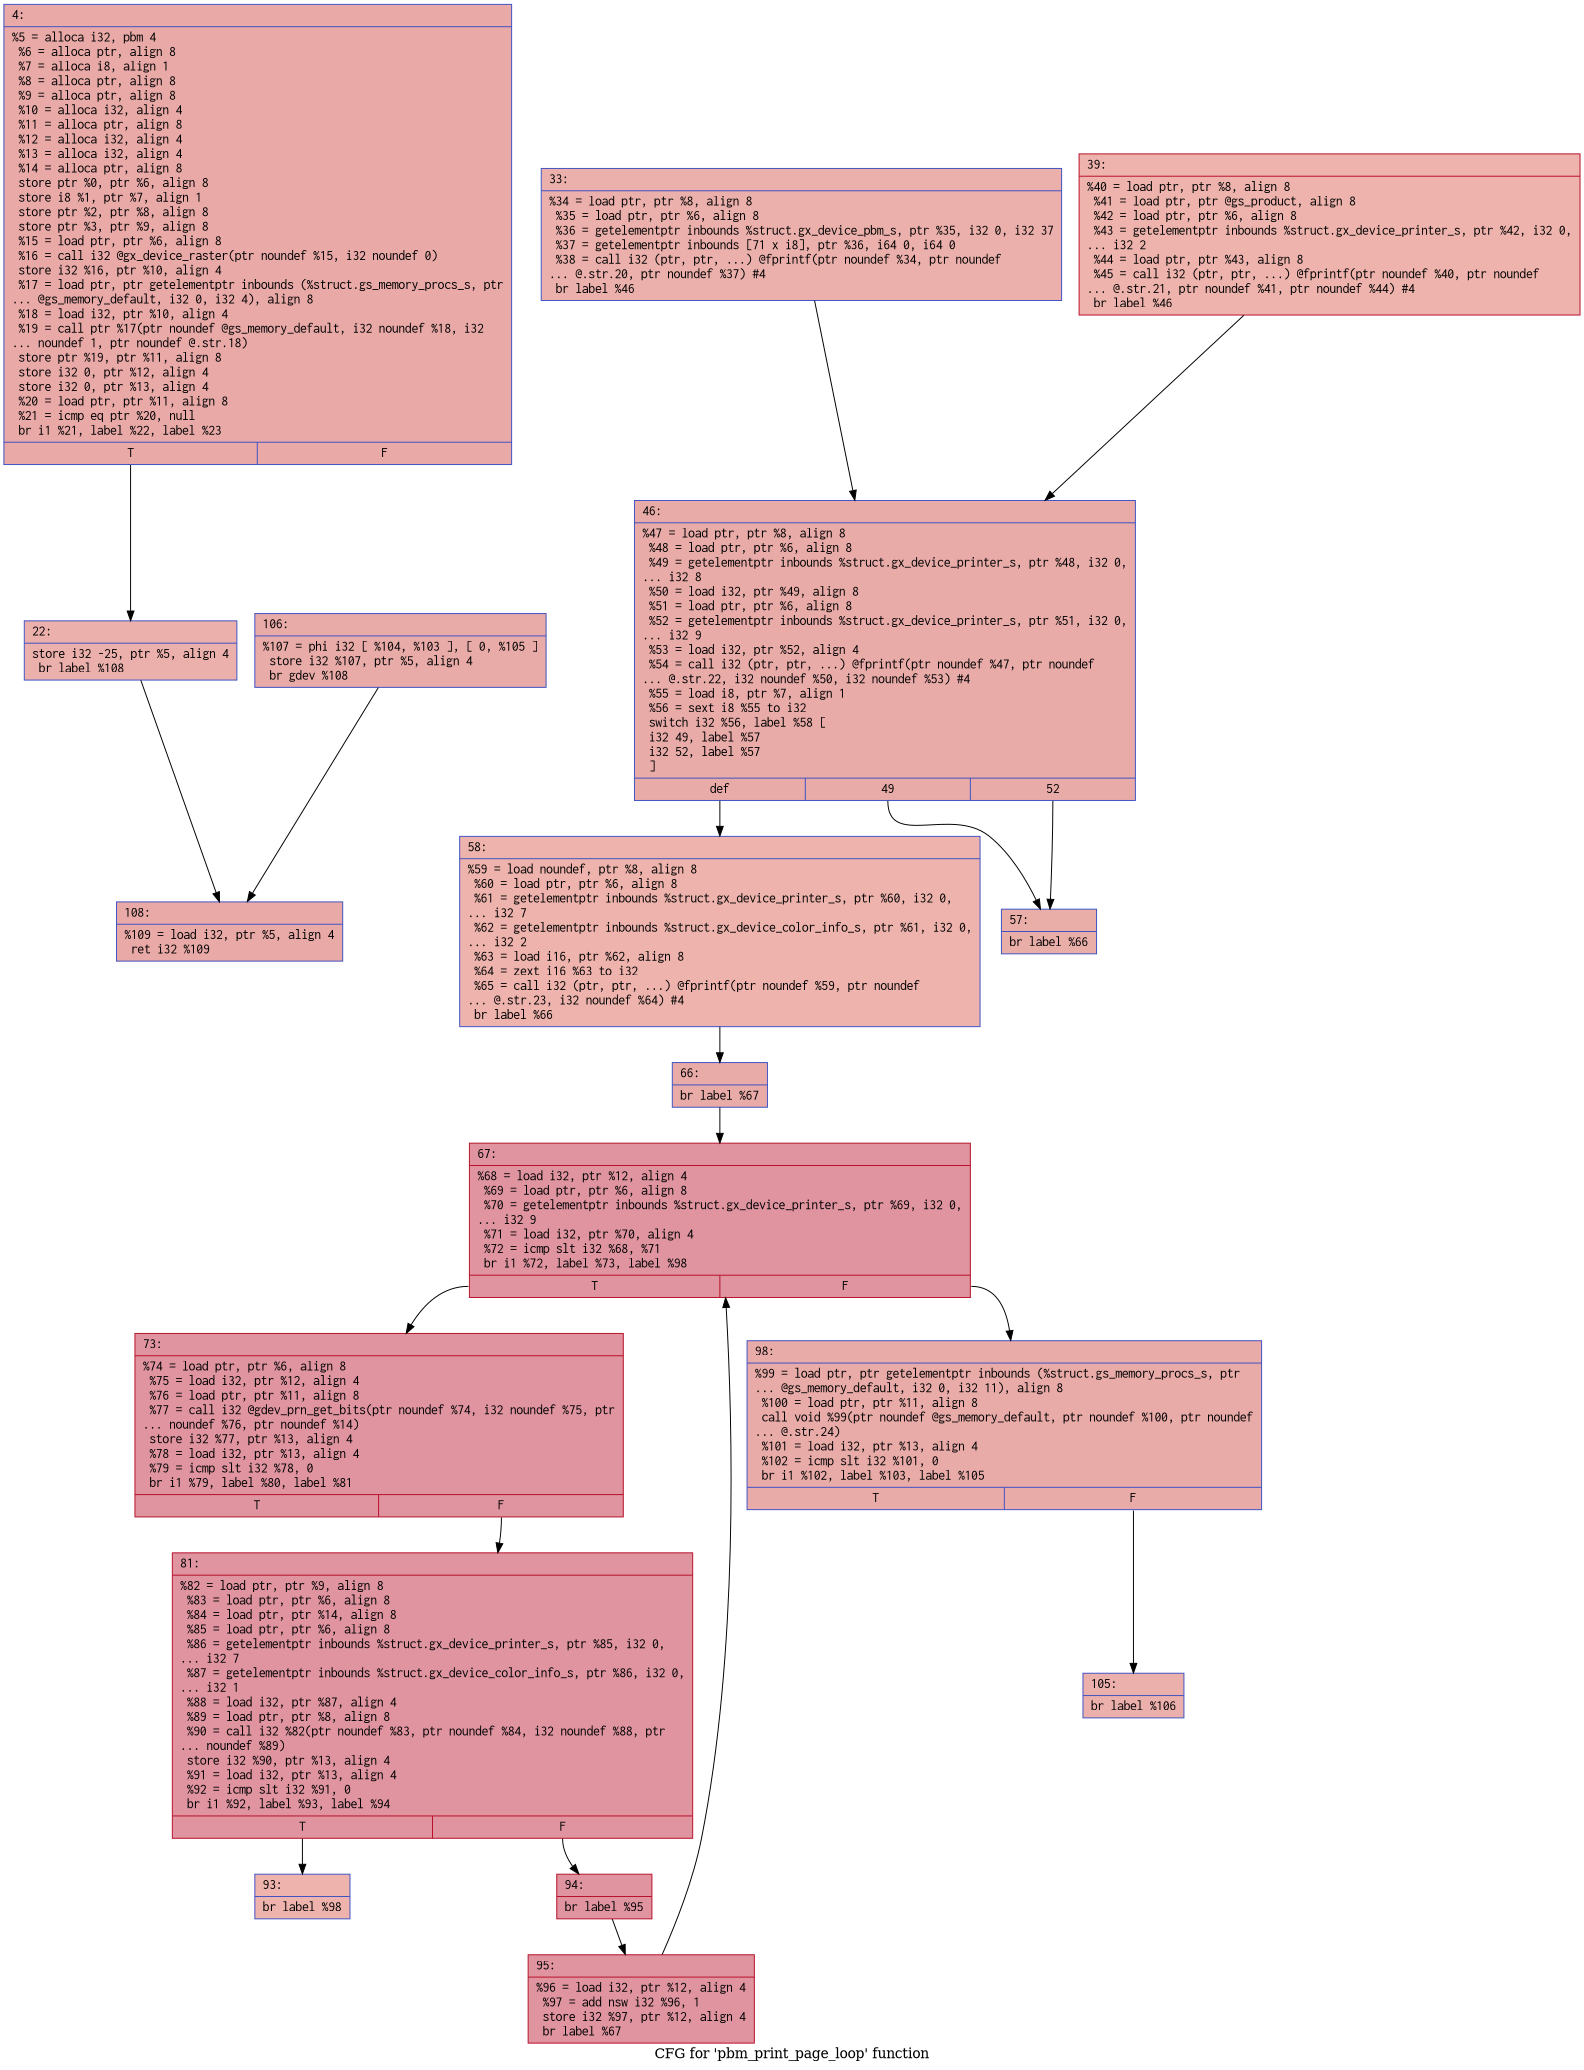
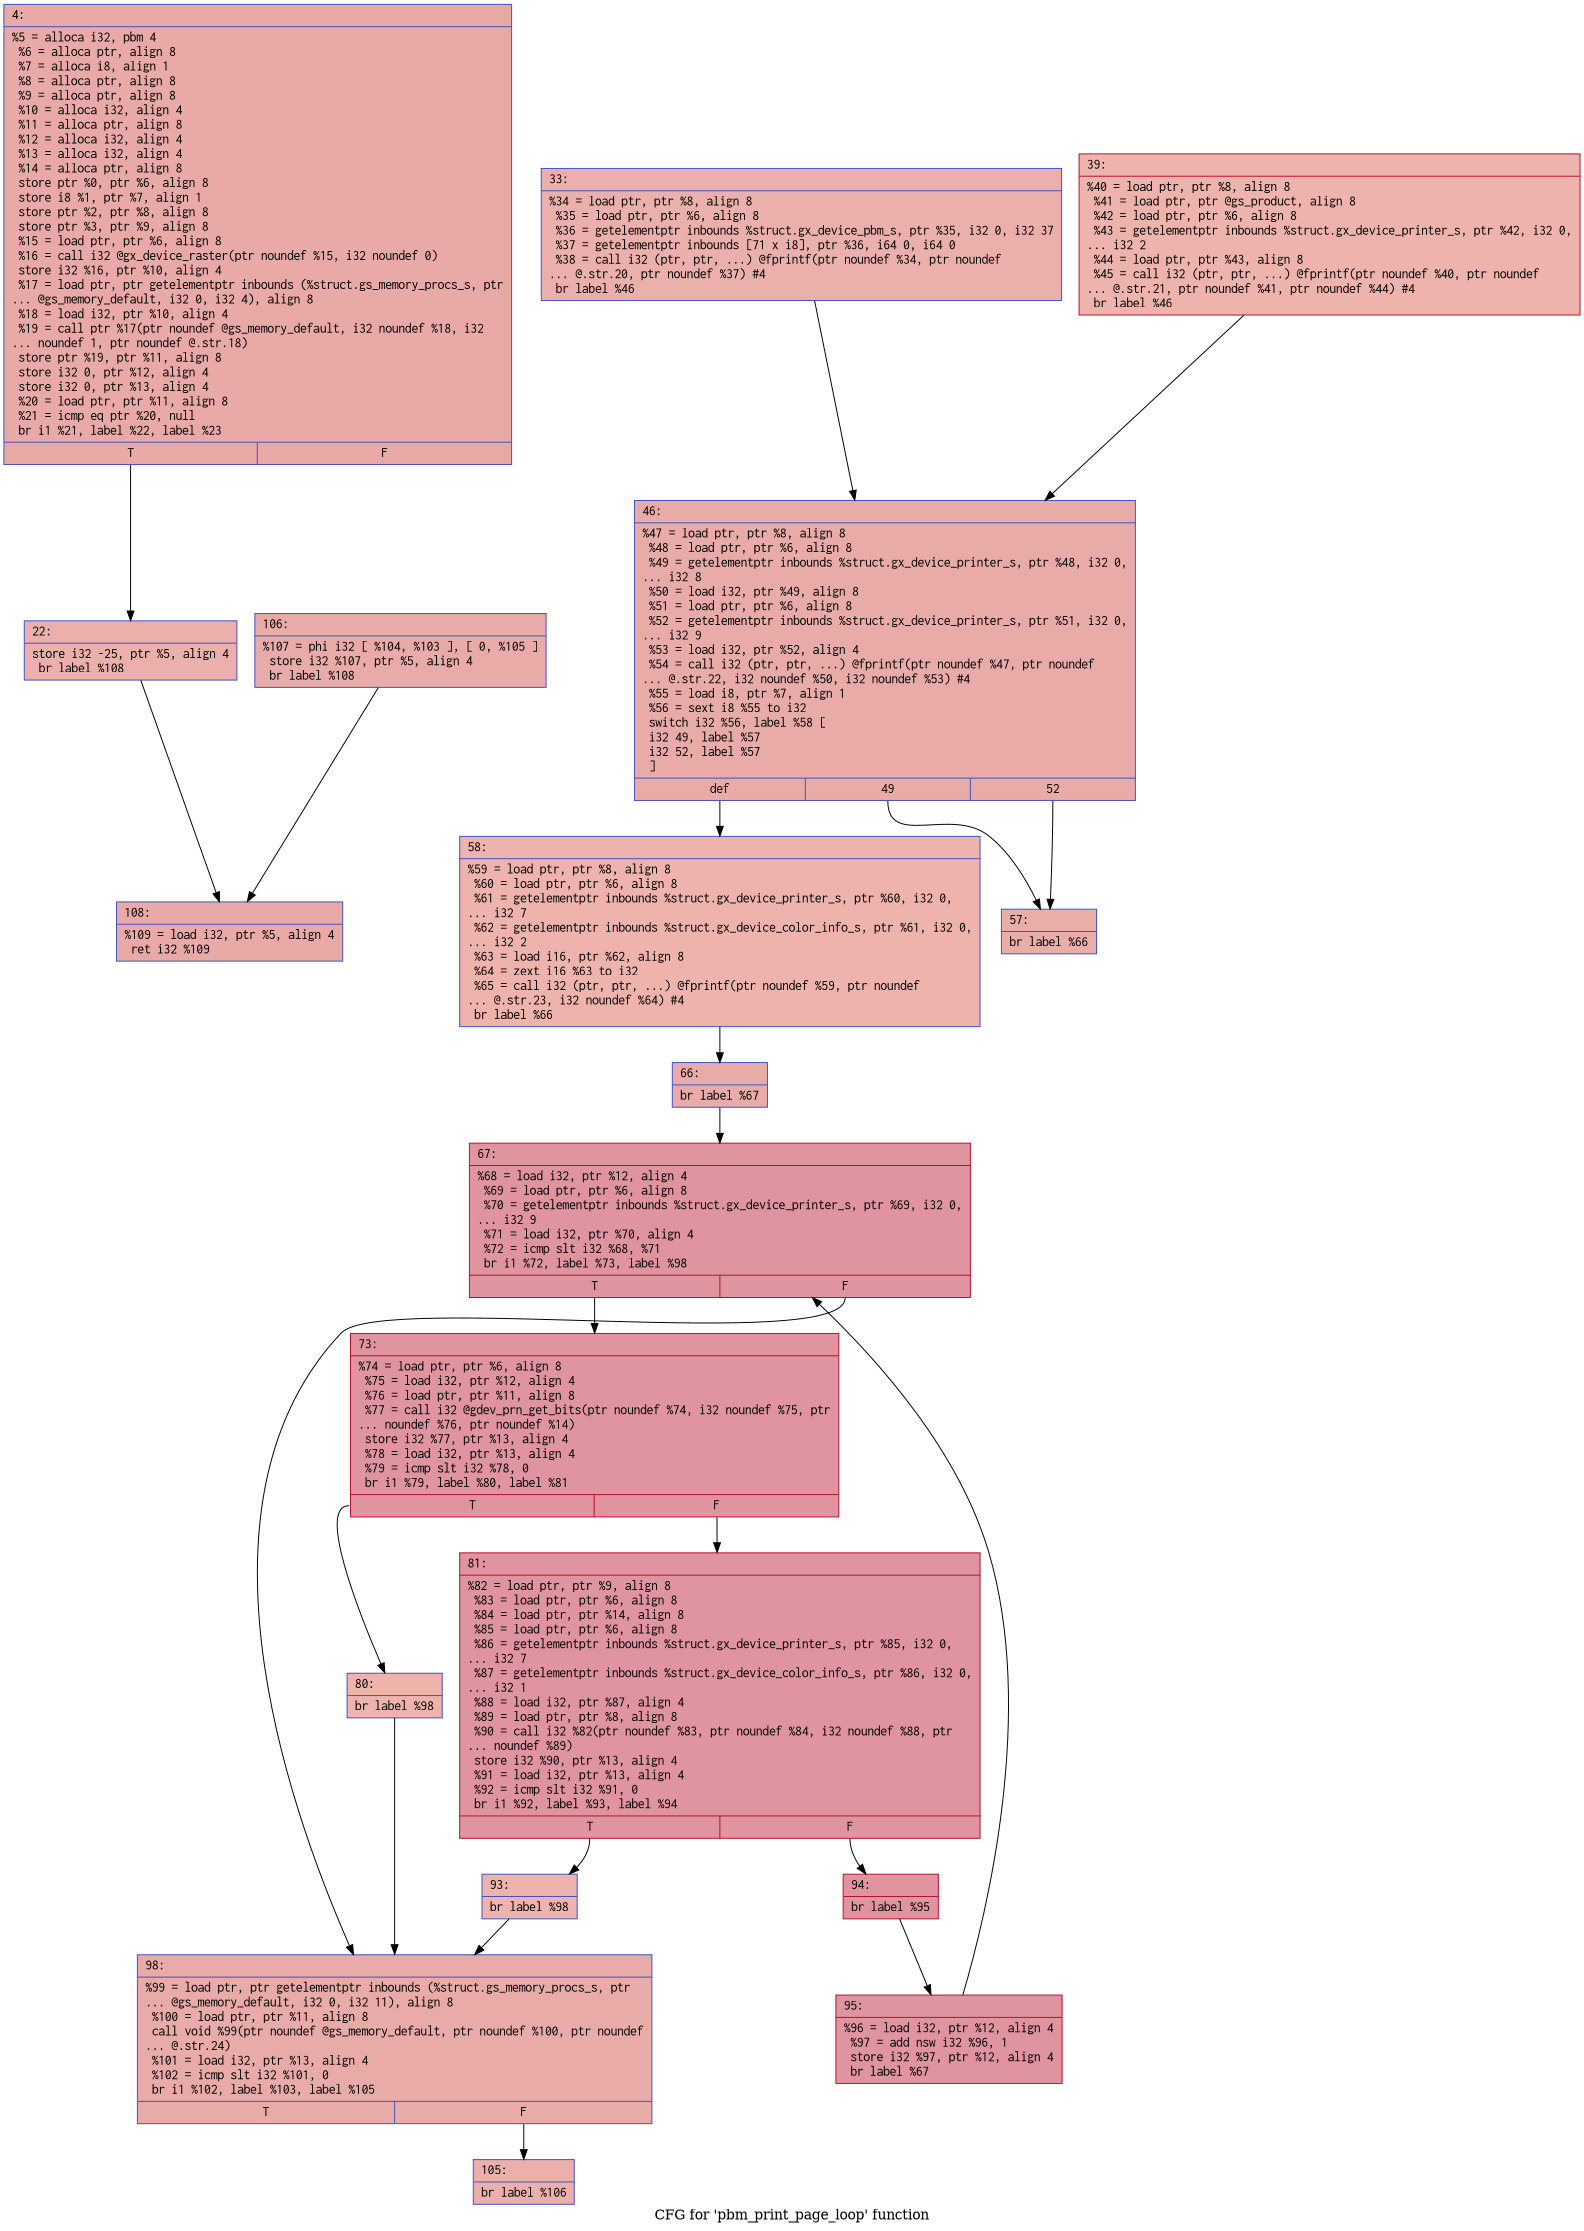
(305, 676) -> (309, 676)
(583, 869) -> (569, 869)
none -> (395, 1696)
none -> (495, 1933)
